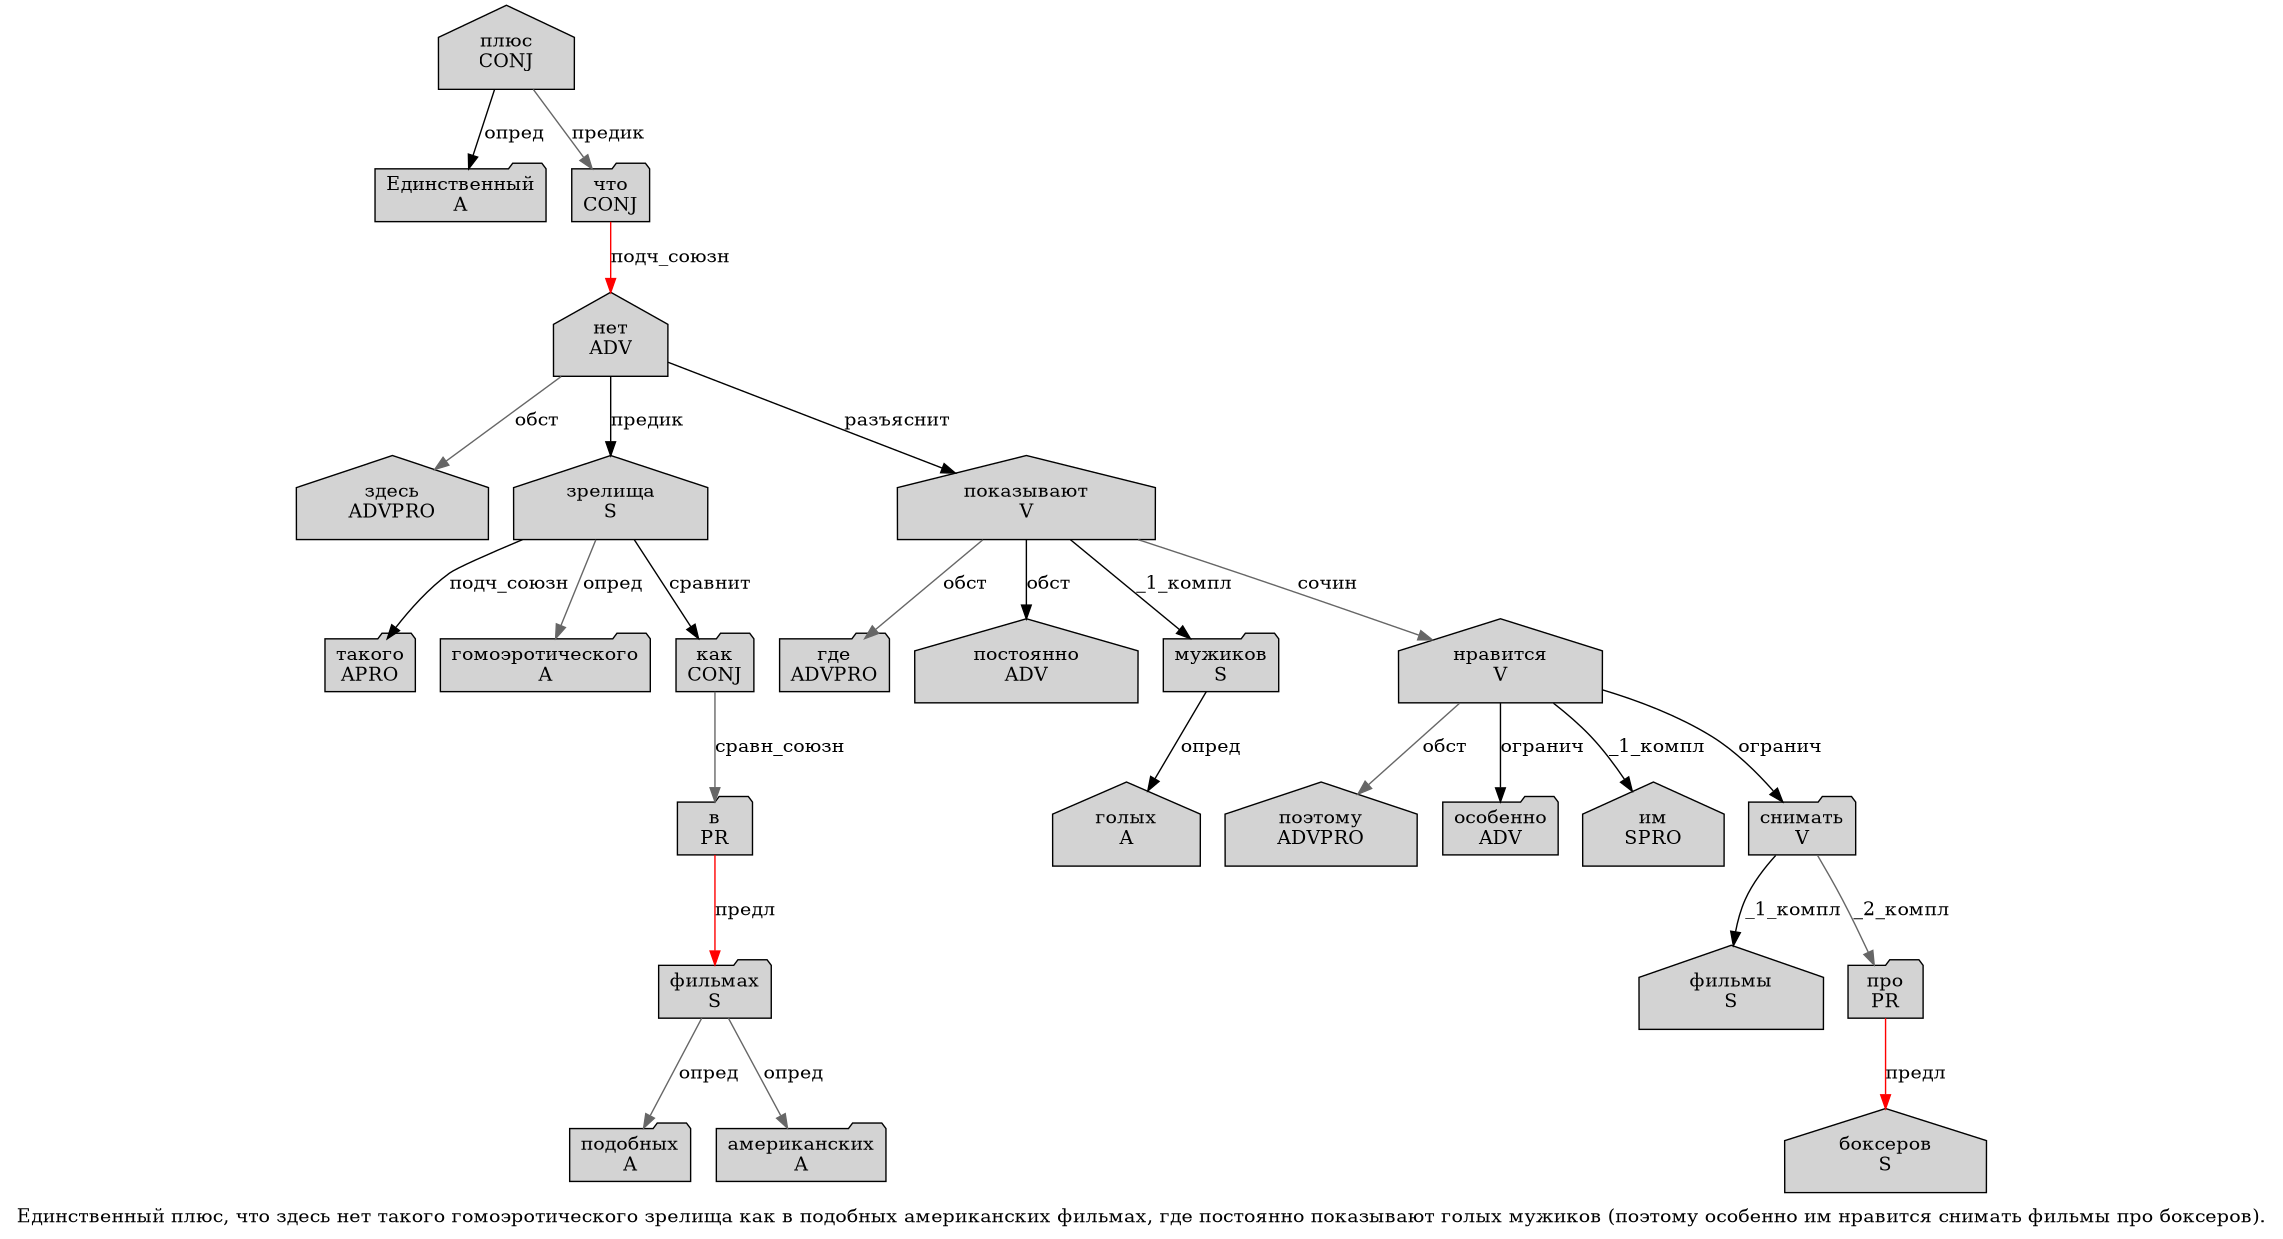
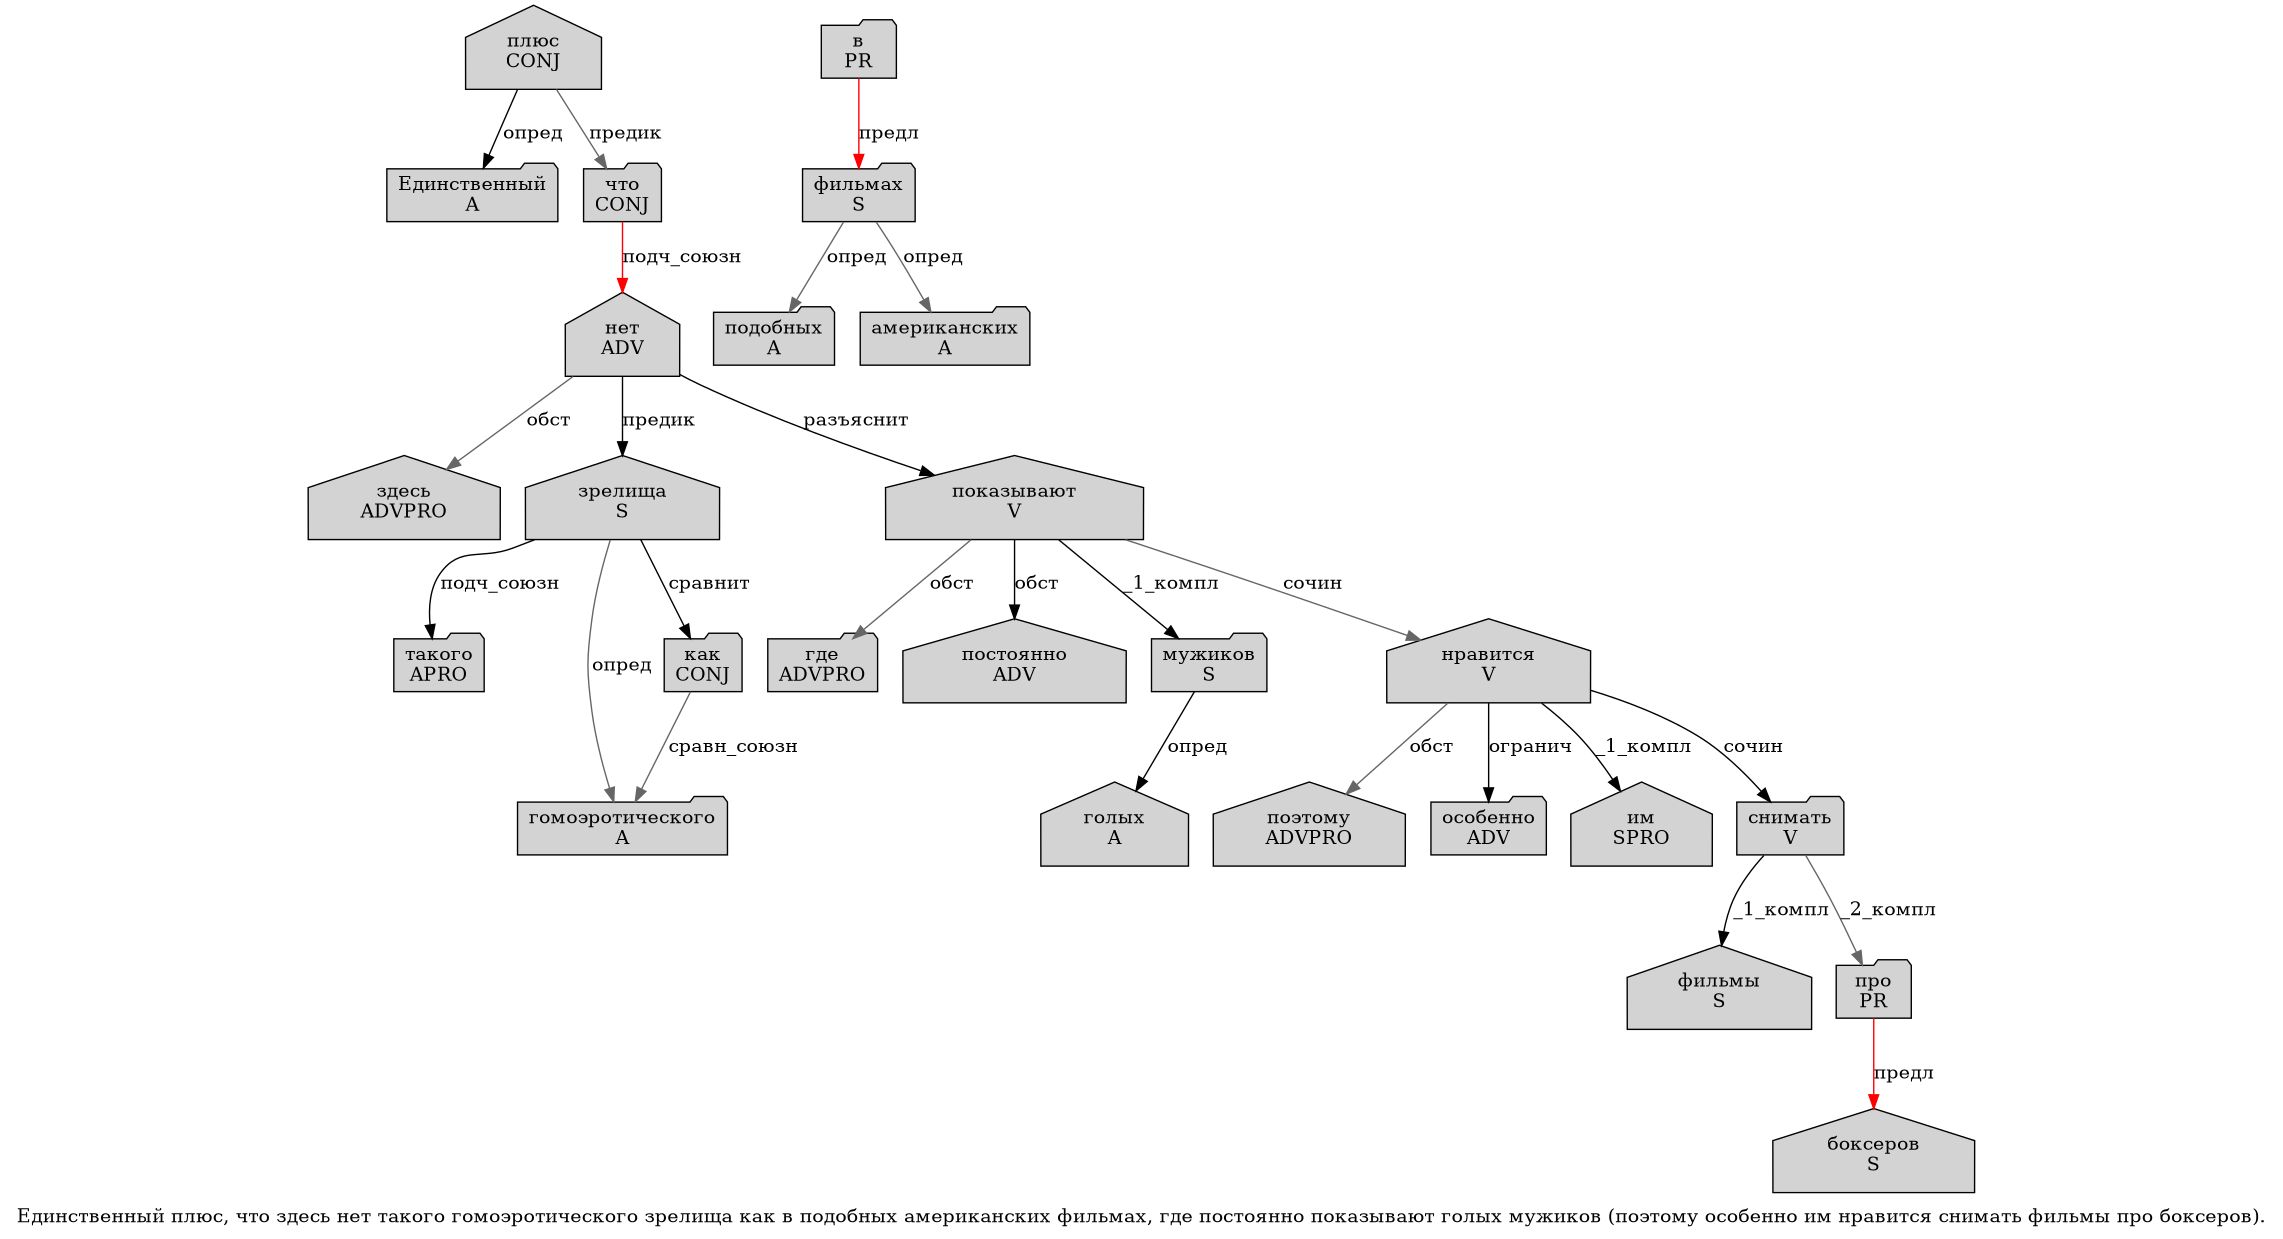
(715, 740) -> (666, 740)
(1781, 747) -> (1754, 747)
